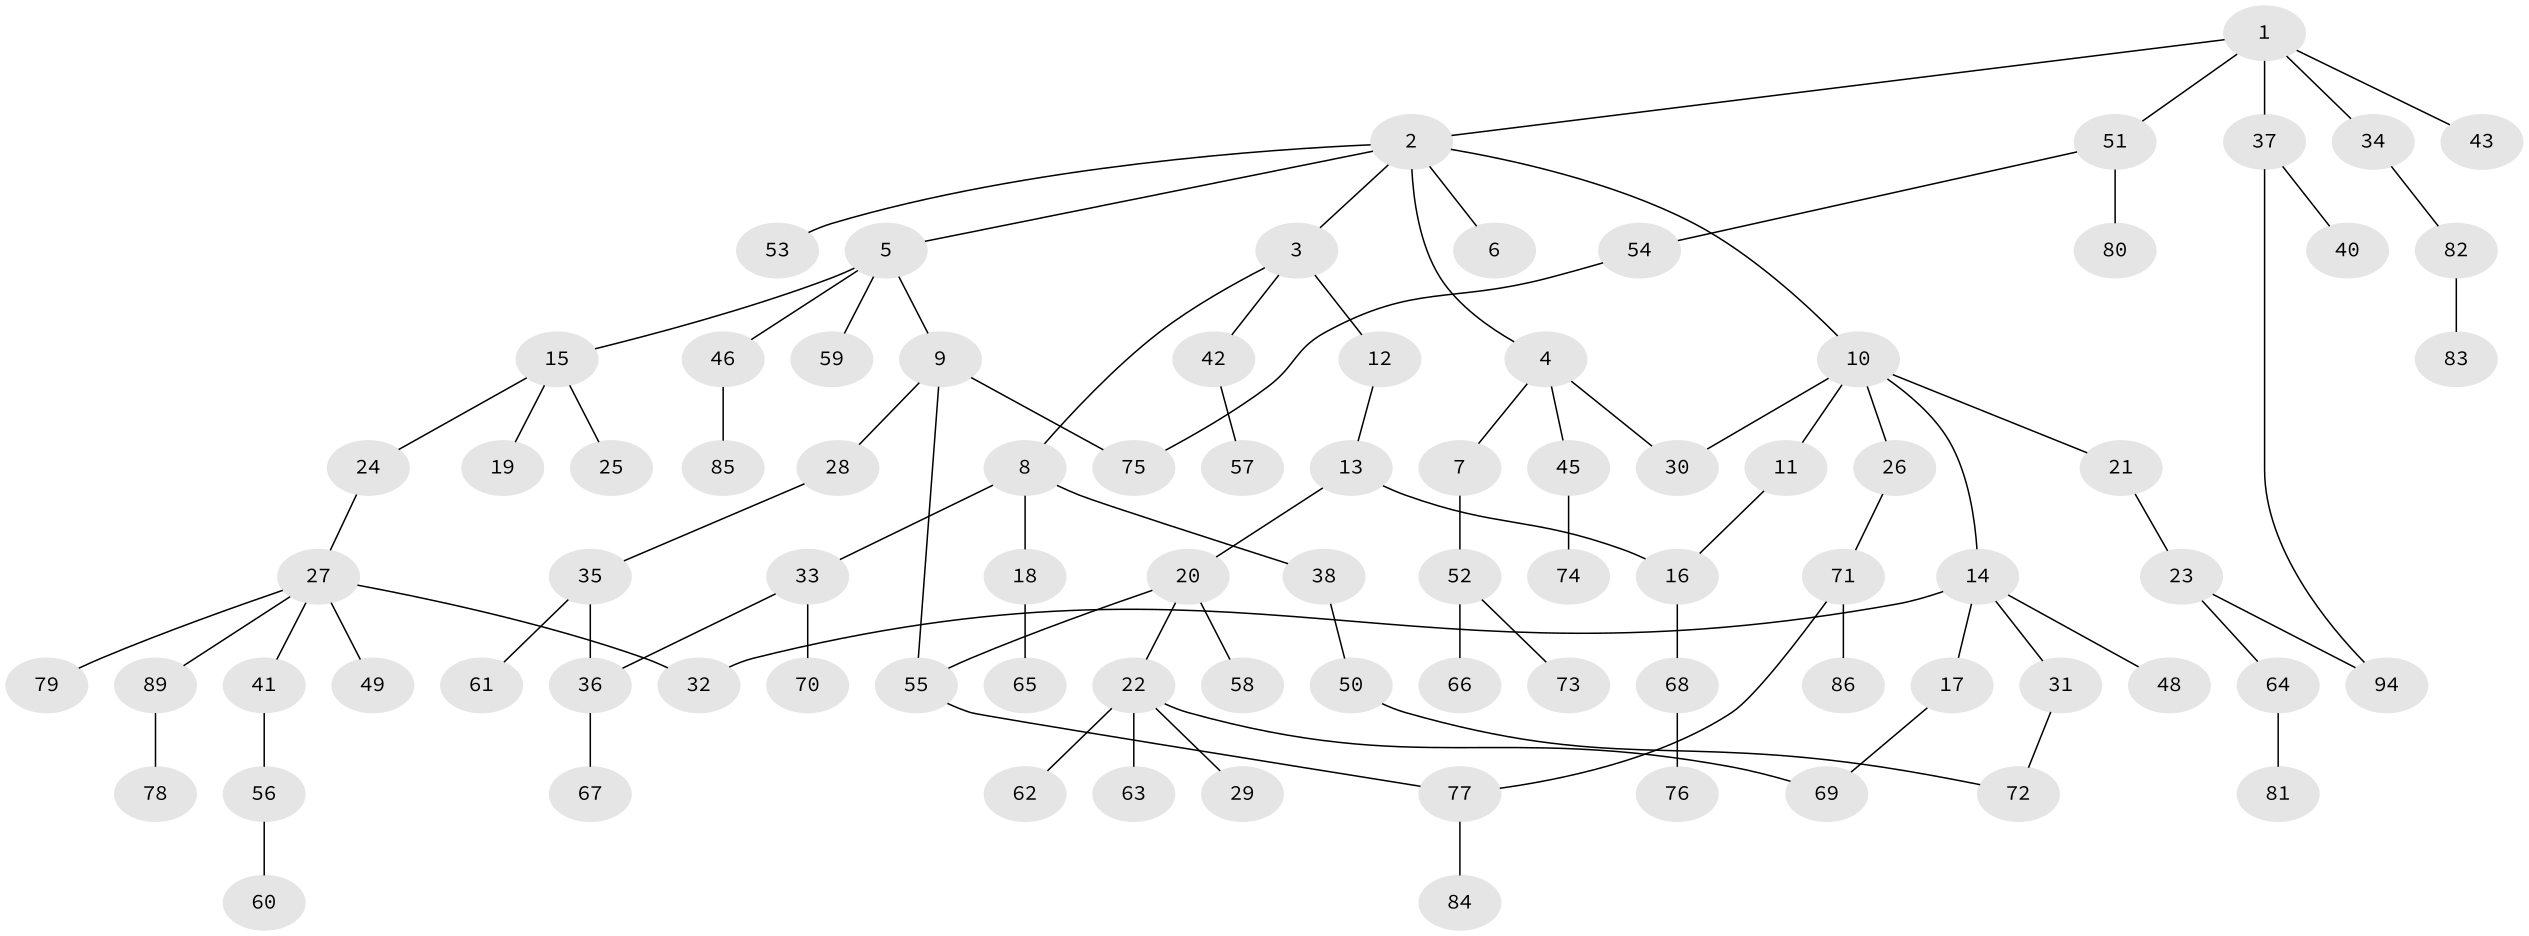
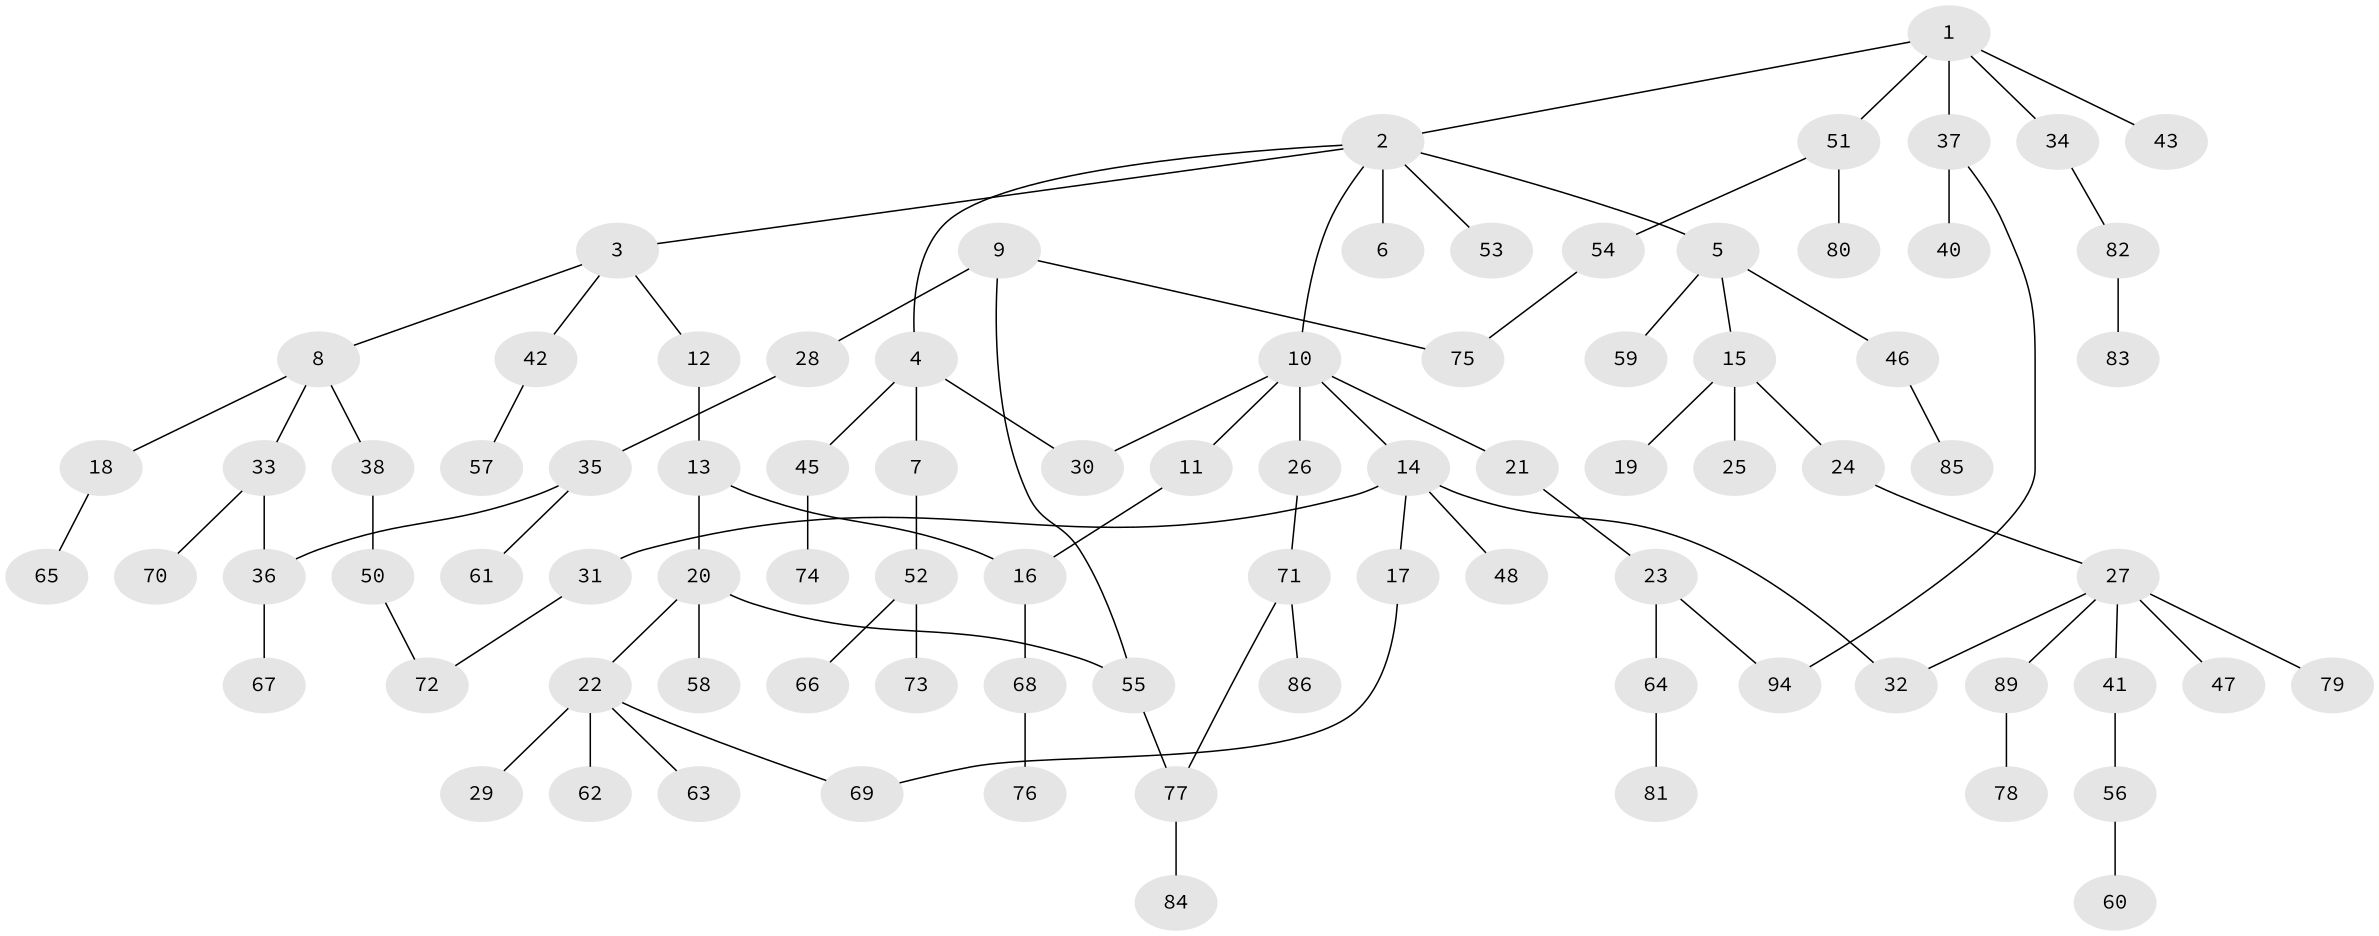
(913, 305) -> none
(373, 685) -> (2224, 685)
